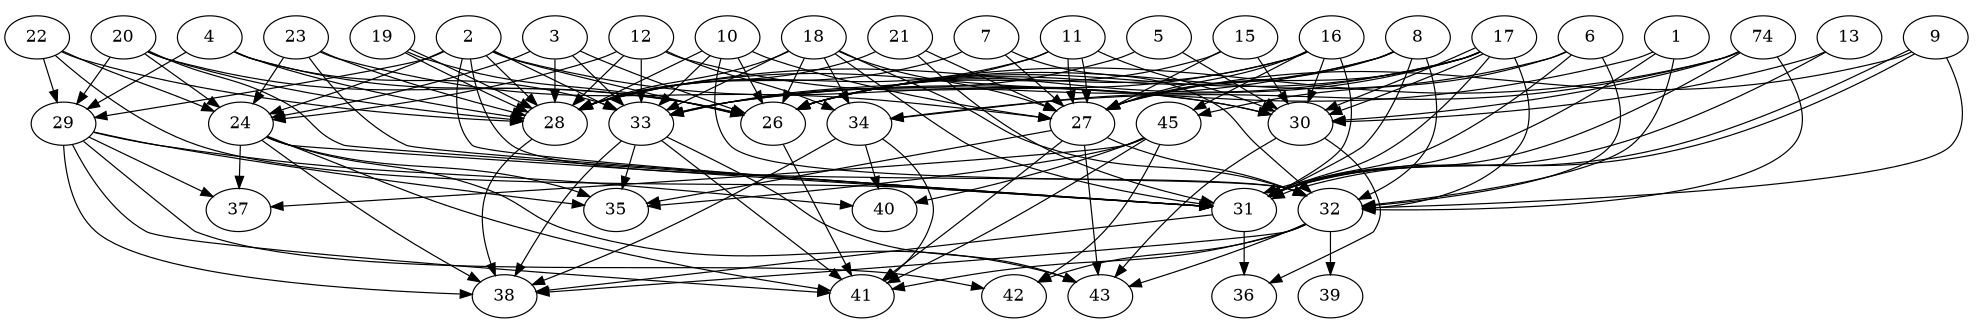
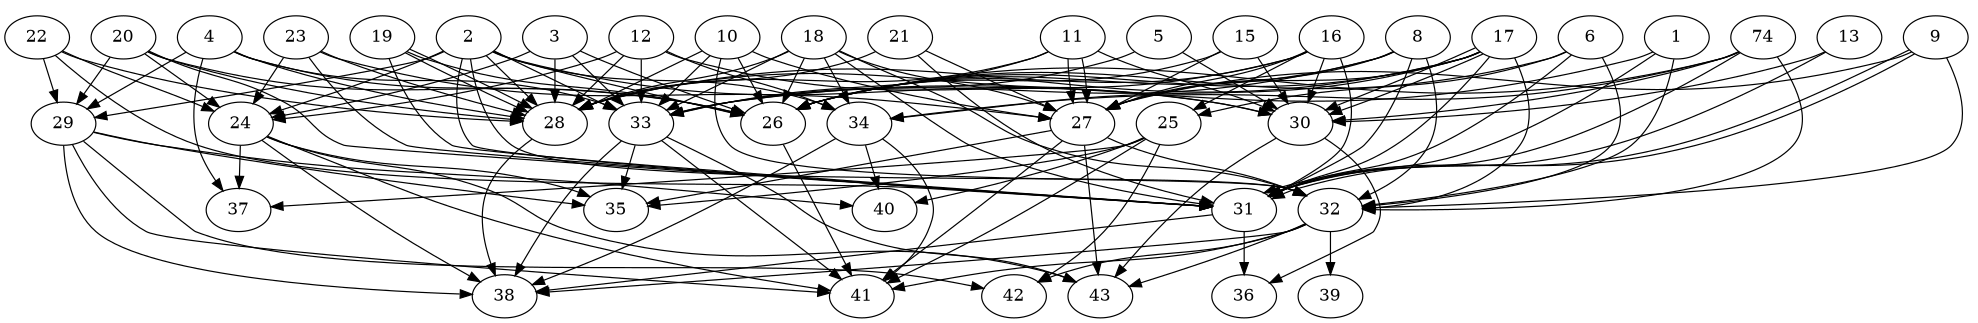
(986, 37) -> none
none -> (658, 80)
(1169, 124) -> (1169, 124)
(146, 164) -> (194, 122)
(732, 176) -> (771, 175)
